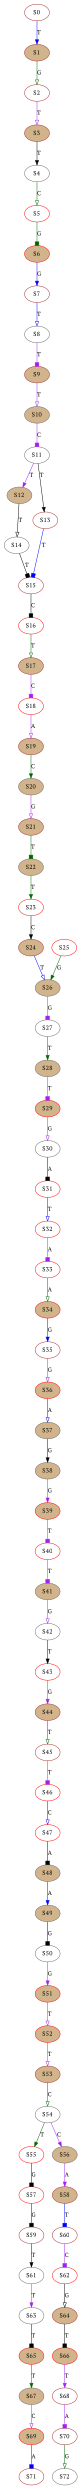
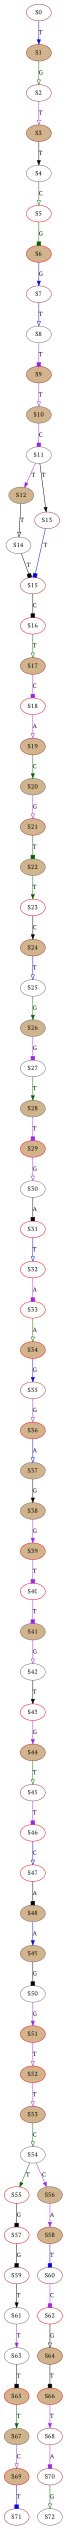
(64, 948) -> (33, 988)
(38, 966) -> (33, 965)
(34, 2457) -> (19, 2497)
